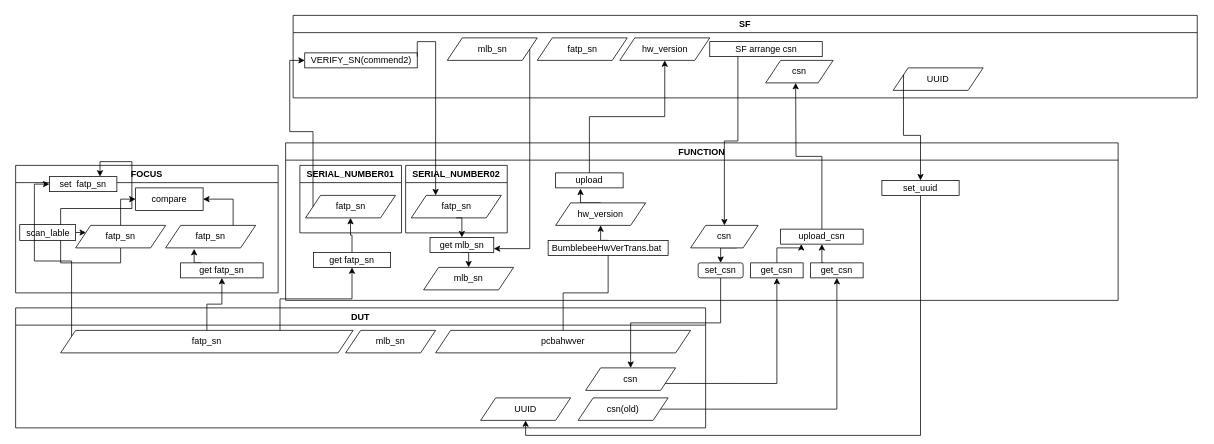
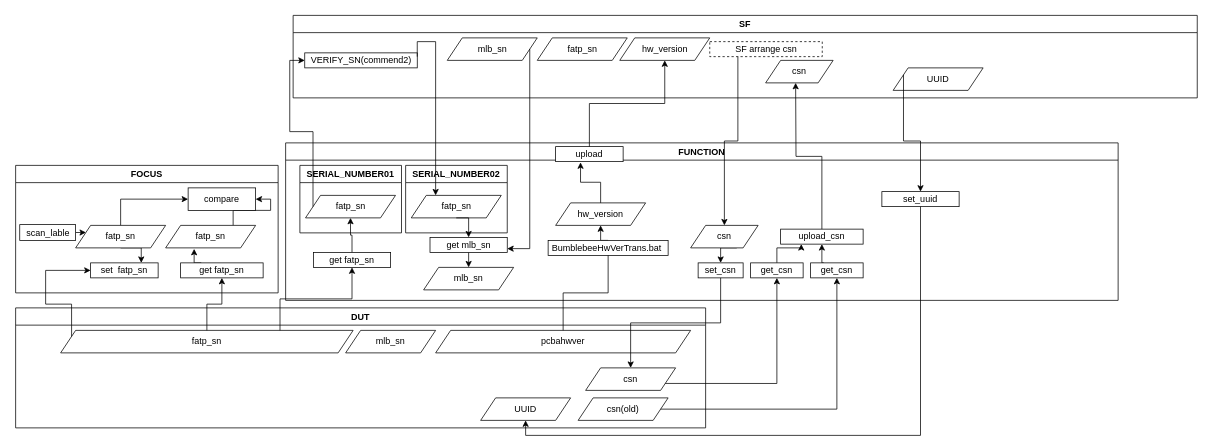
(766, 49) -> (766, 49)
(589, 180) -> (589, 154)
(83, 184) -> (124, 270)
(920, 188) -> (920, 199)
(169, 199) -> (222, 199)
(462, 245) -> (468, 245)
(720, 270) -> (720, 270)
